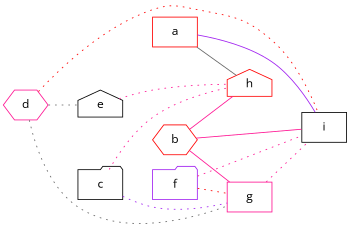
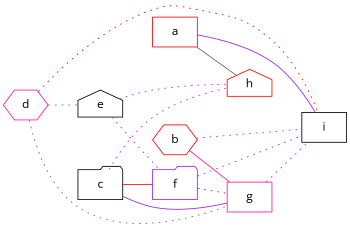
(211, 113) -> none
(249, 134) -> (249, 134)
none -> (135, 144)
(250, 156) -> (250, 156)
none -> (138, 185)
(174, 209) -> (174, 209)
